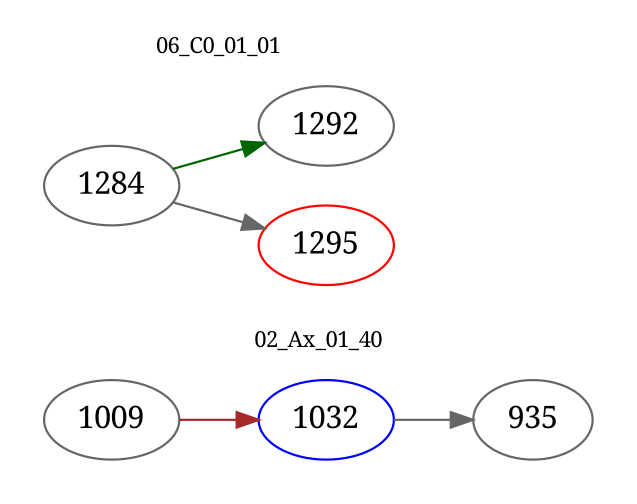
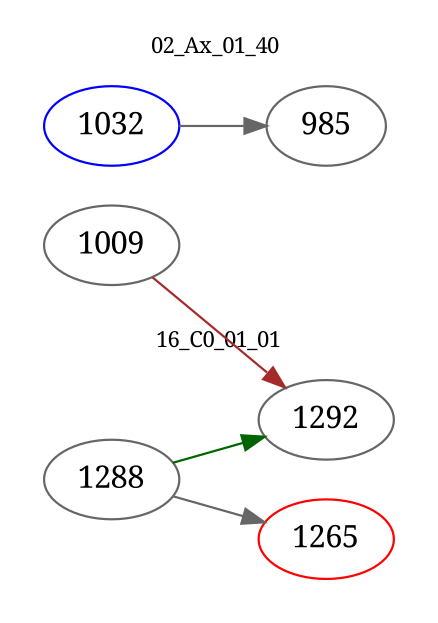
(219, 48) -> (219, 341)
(112, 186) -> (112, 480)
(326, 245) -> (326, 539)
(208, 420) -> (221, 334)
(533, 420) -> (326, 126)
